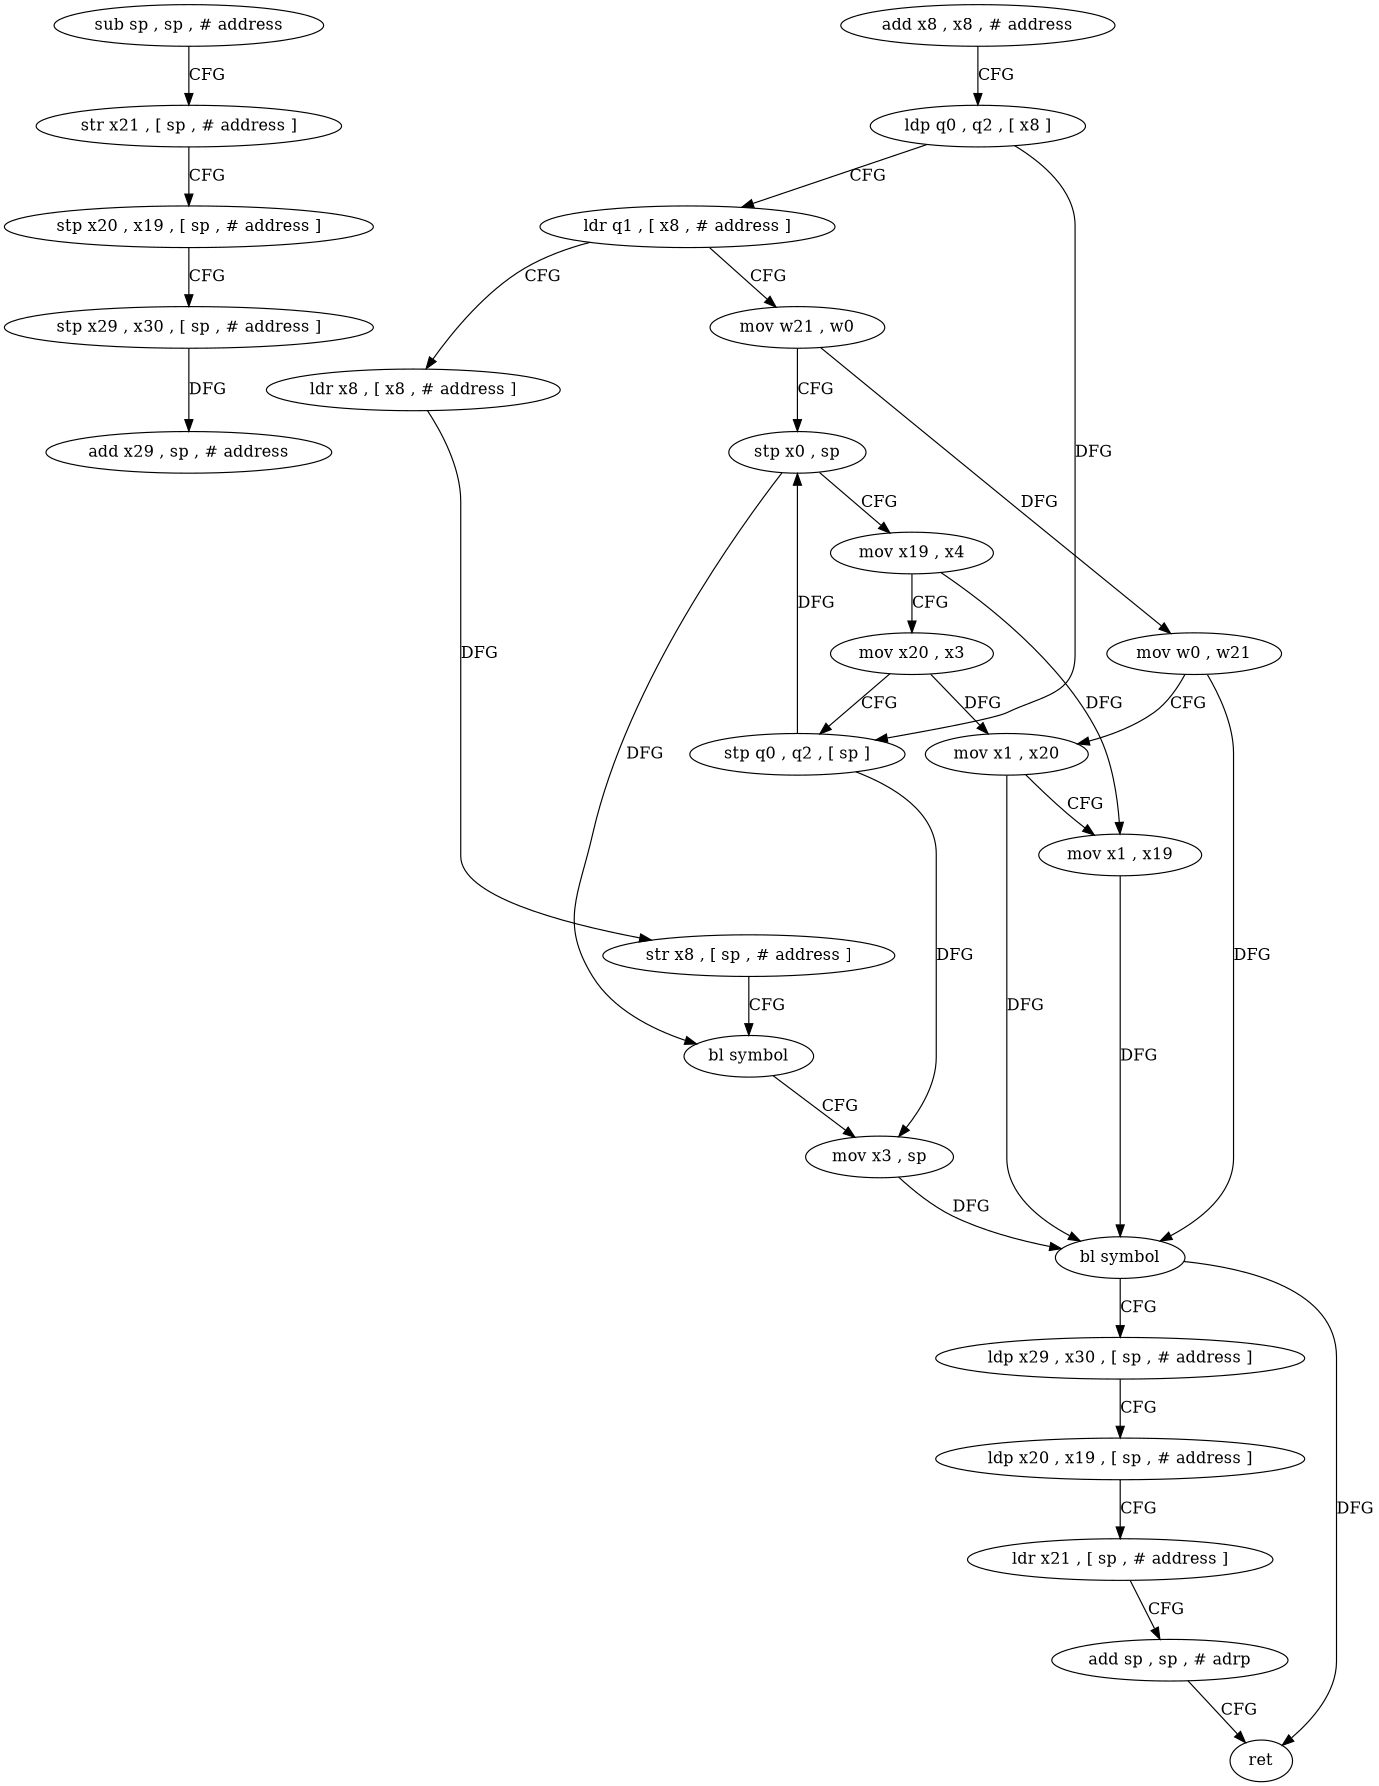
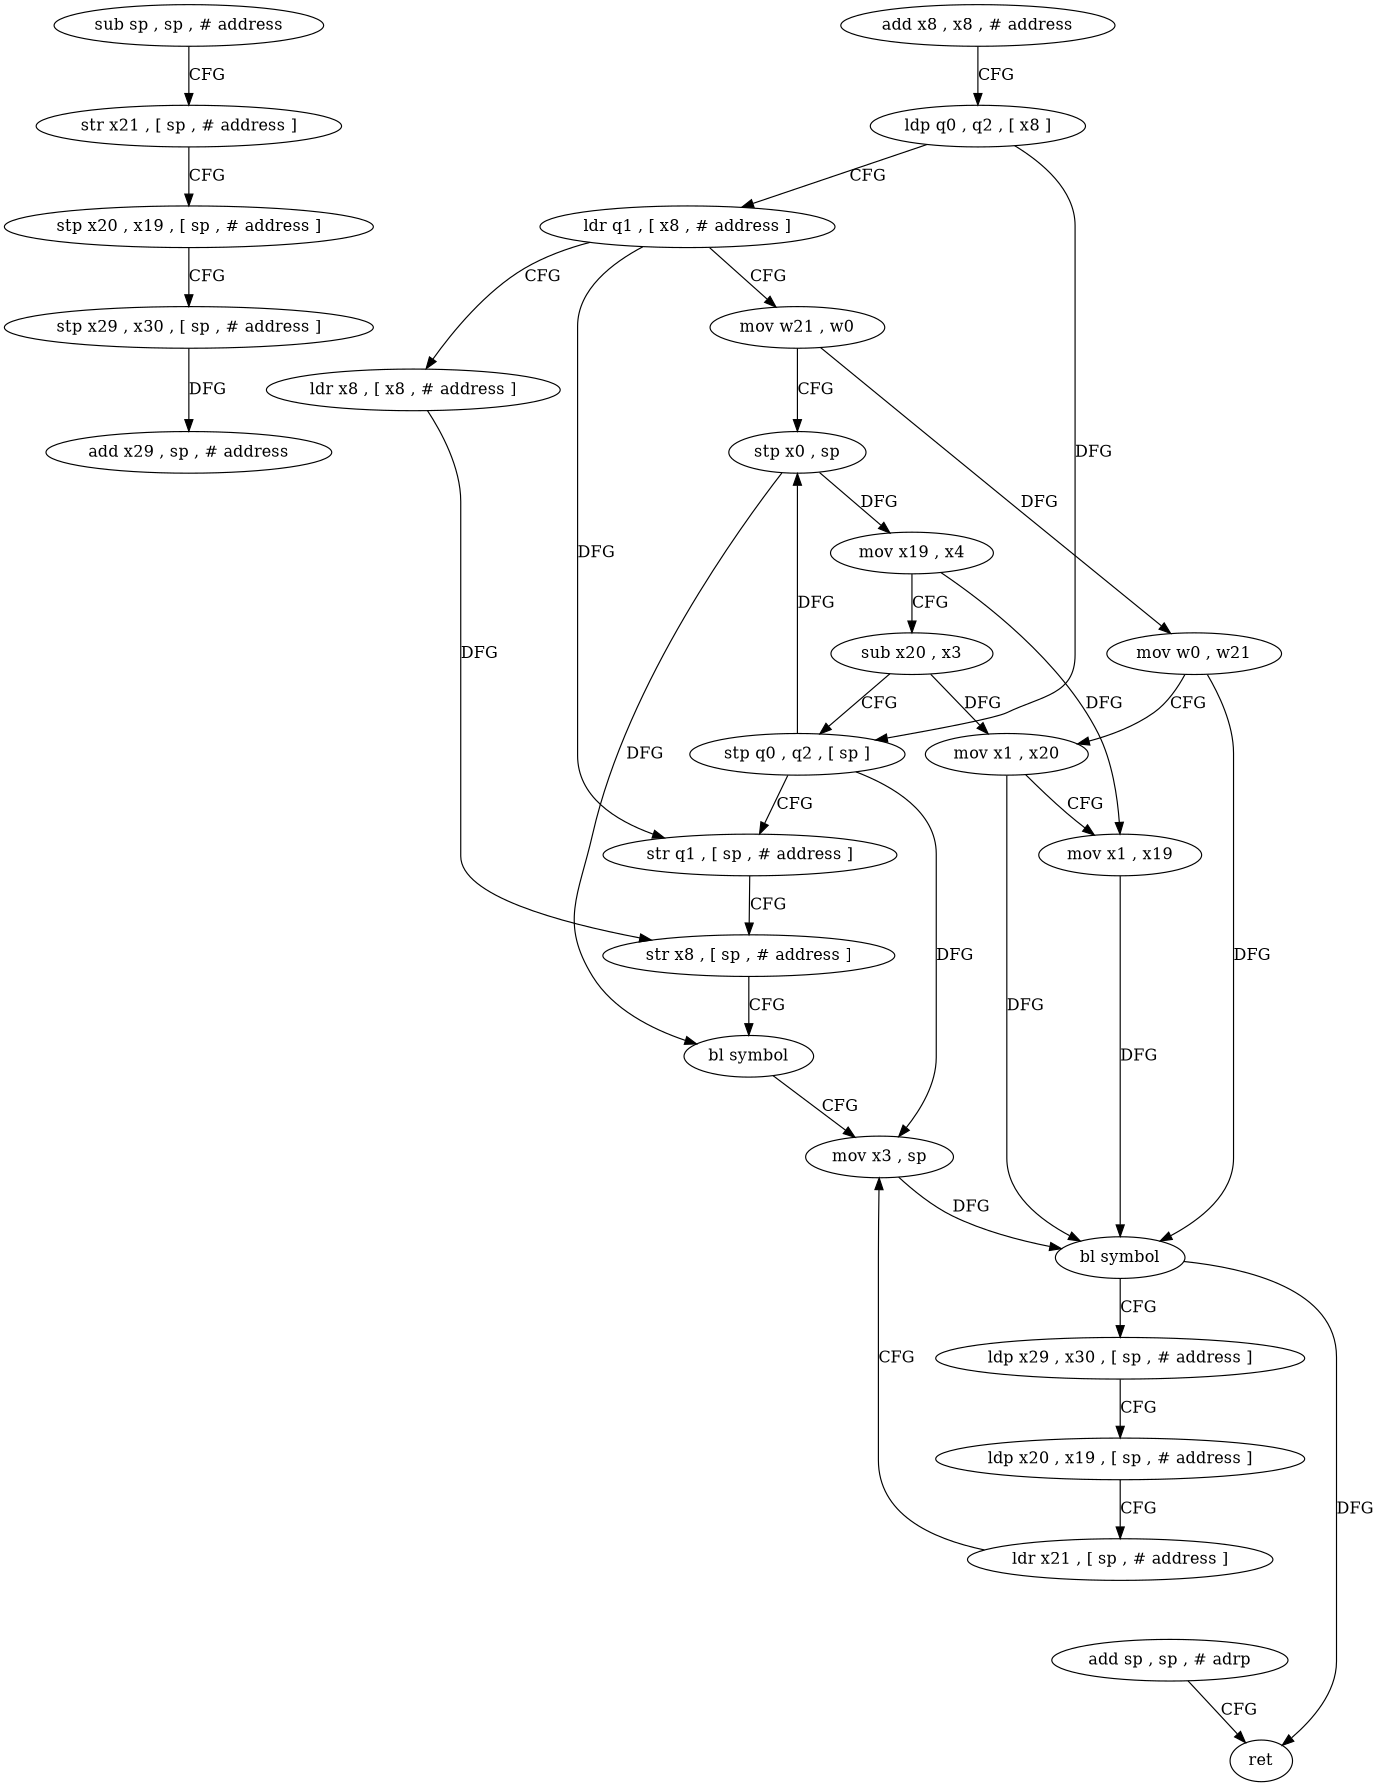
(880, 503) -> (880, 503)
(912, 654) -> (912, 654)
none -> (750, 855)
(1142, 1605) -> (878, 1401)
